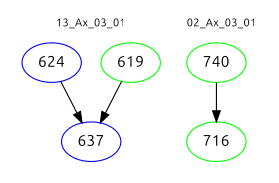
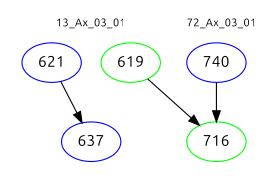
(222, 24) -> (222, 24)
(52, 63) -> (52, 63)
(216, 63) -> (216, 63)
(113, 97) -> (162, 92)
